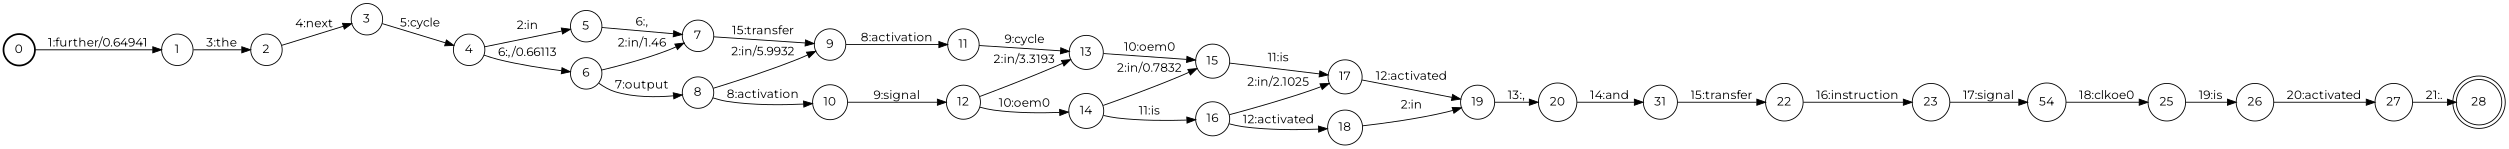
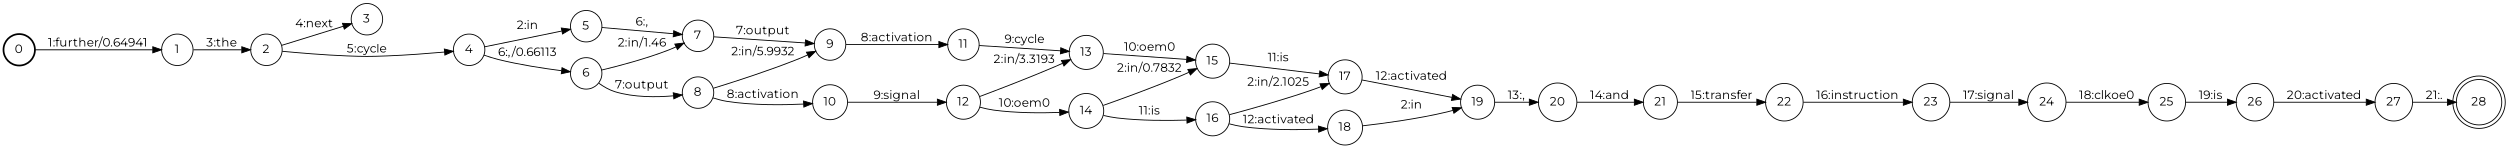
(763, 31) -> (763, 31)
(414, 33) -> (363, 56)
(1660, 102) -> (1660, 102)
(2047, 102) -> (2047, 102)
